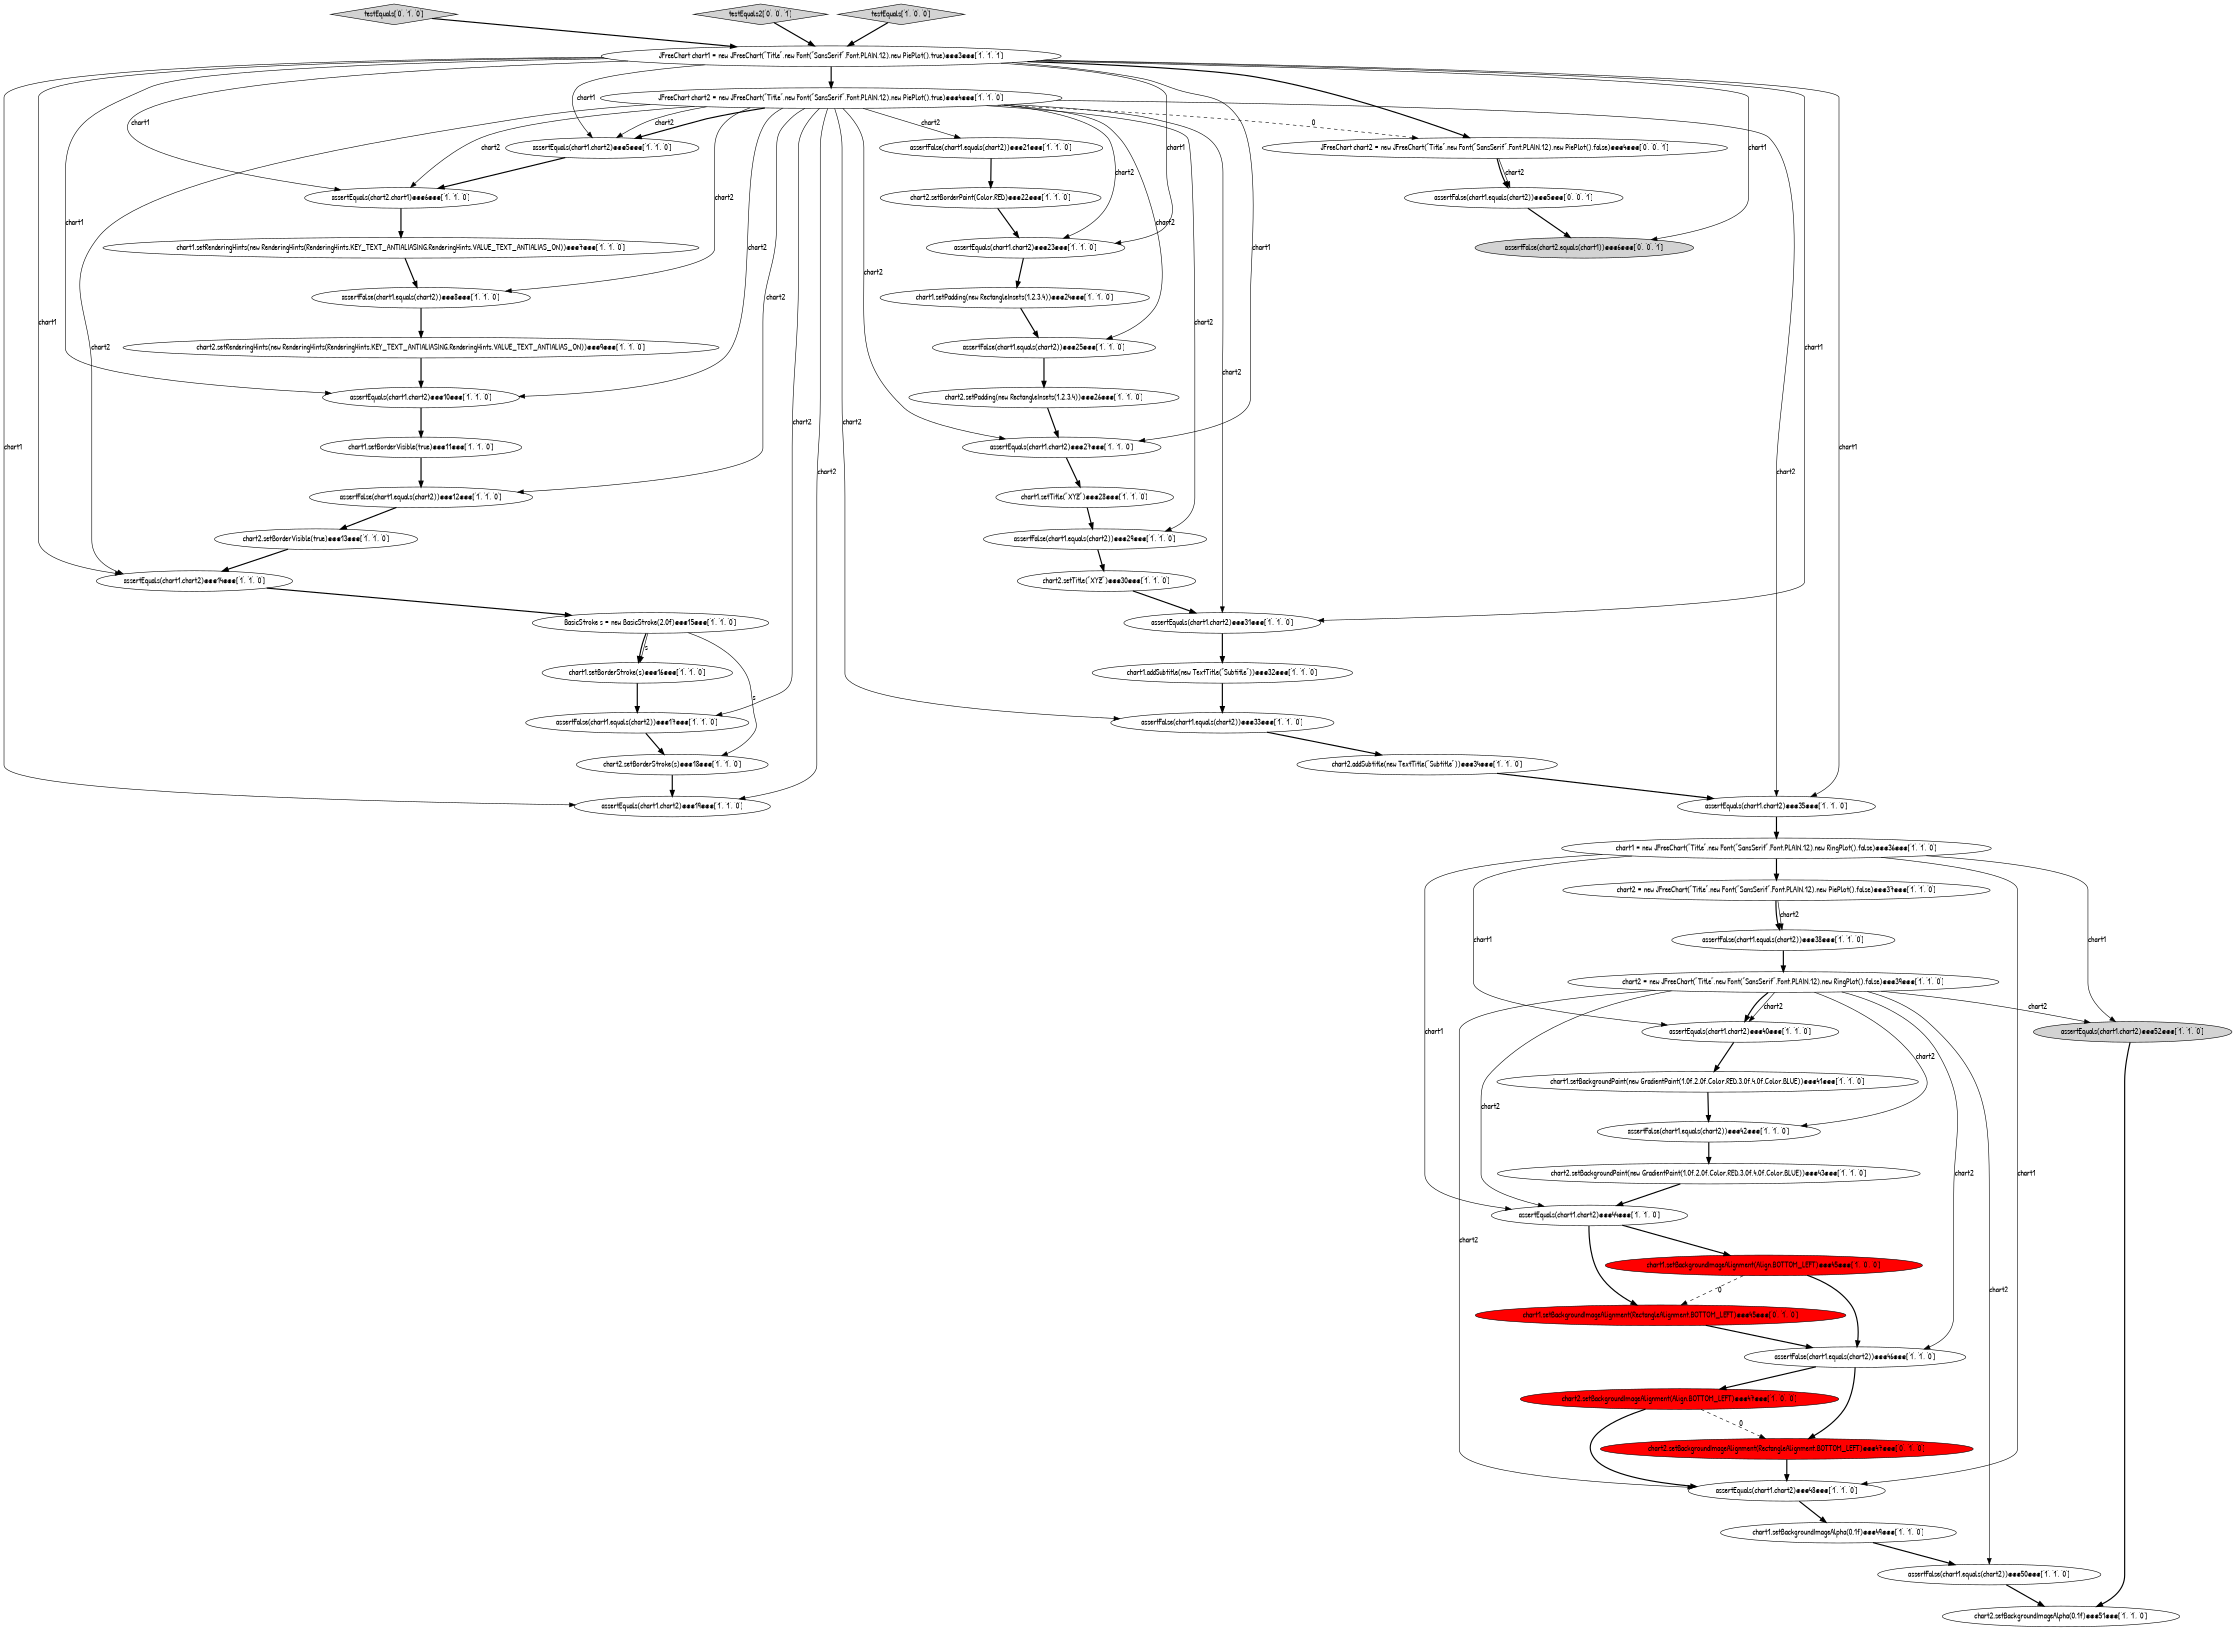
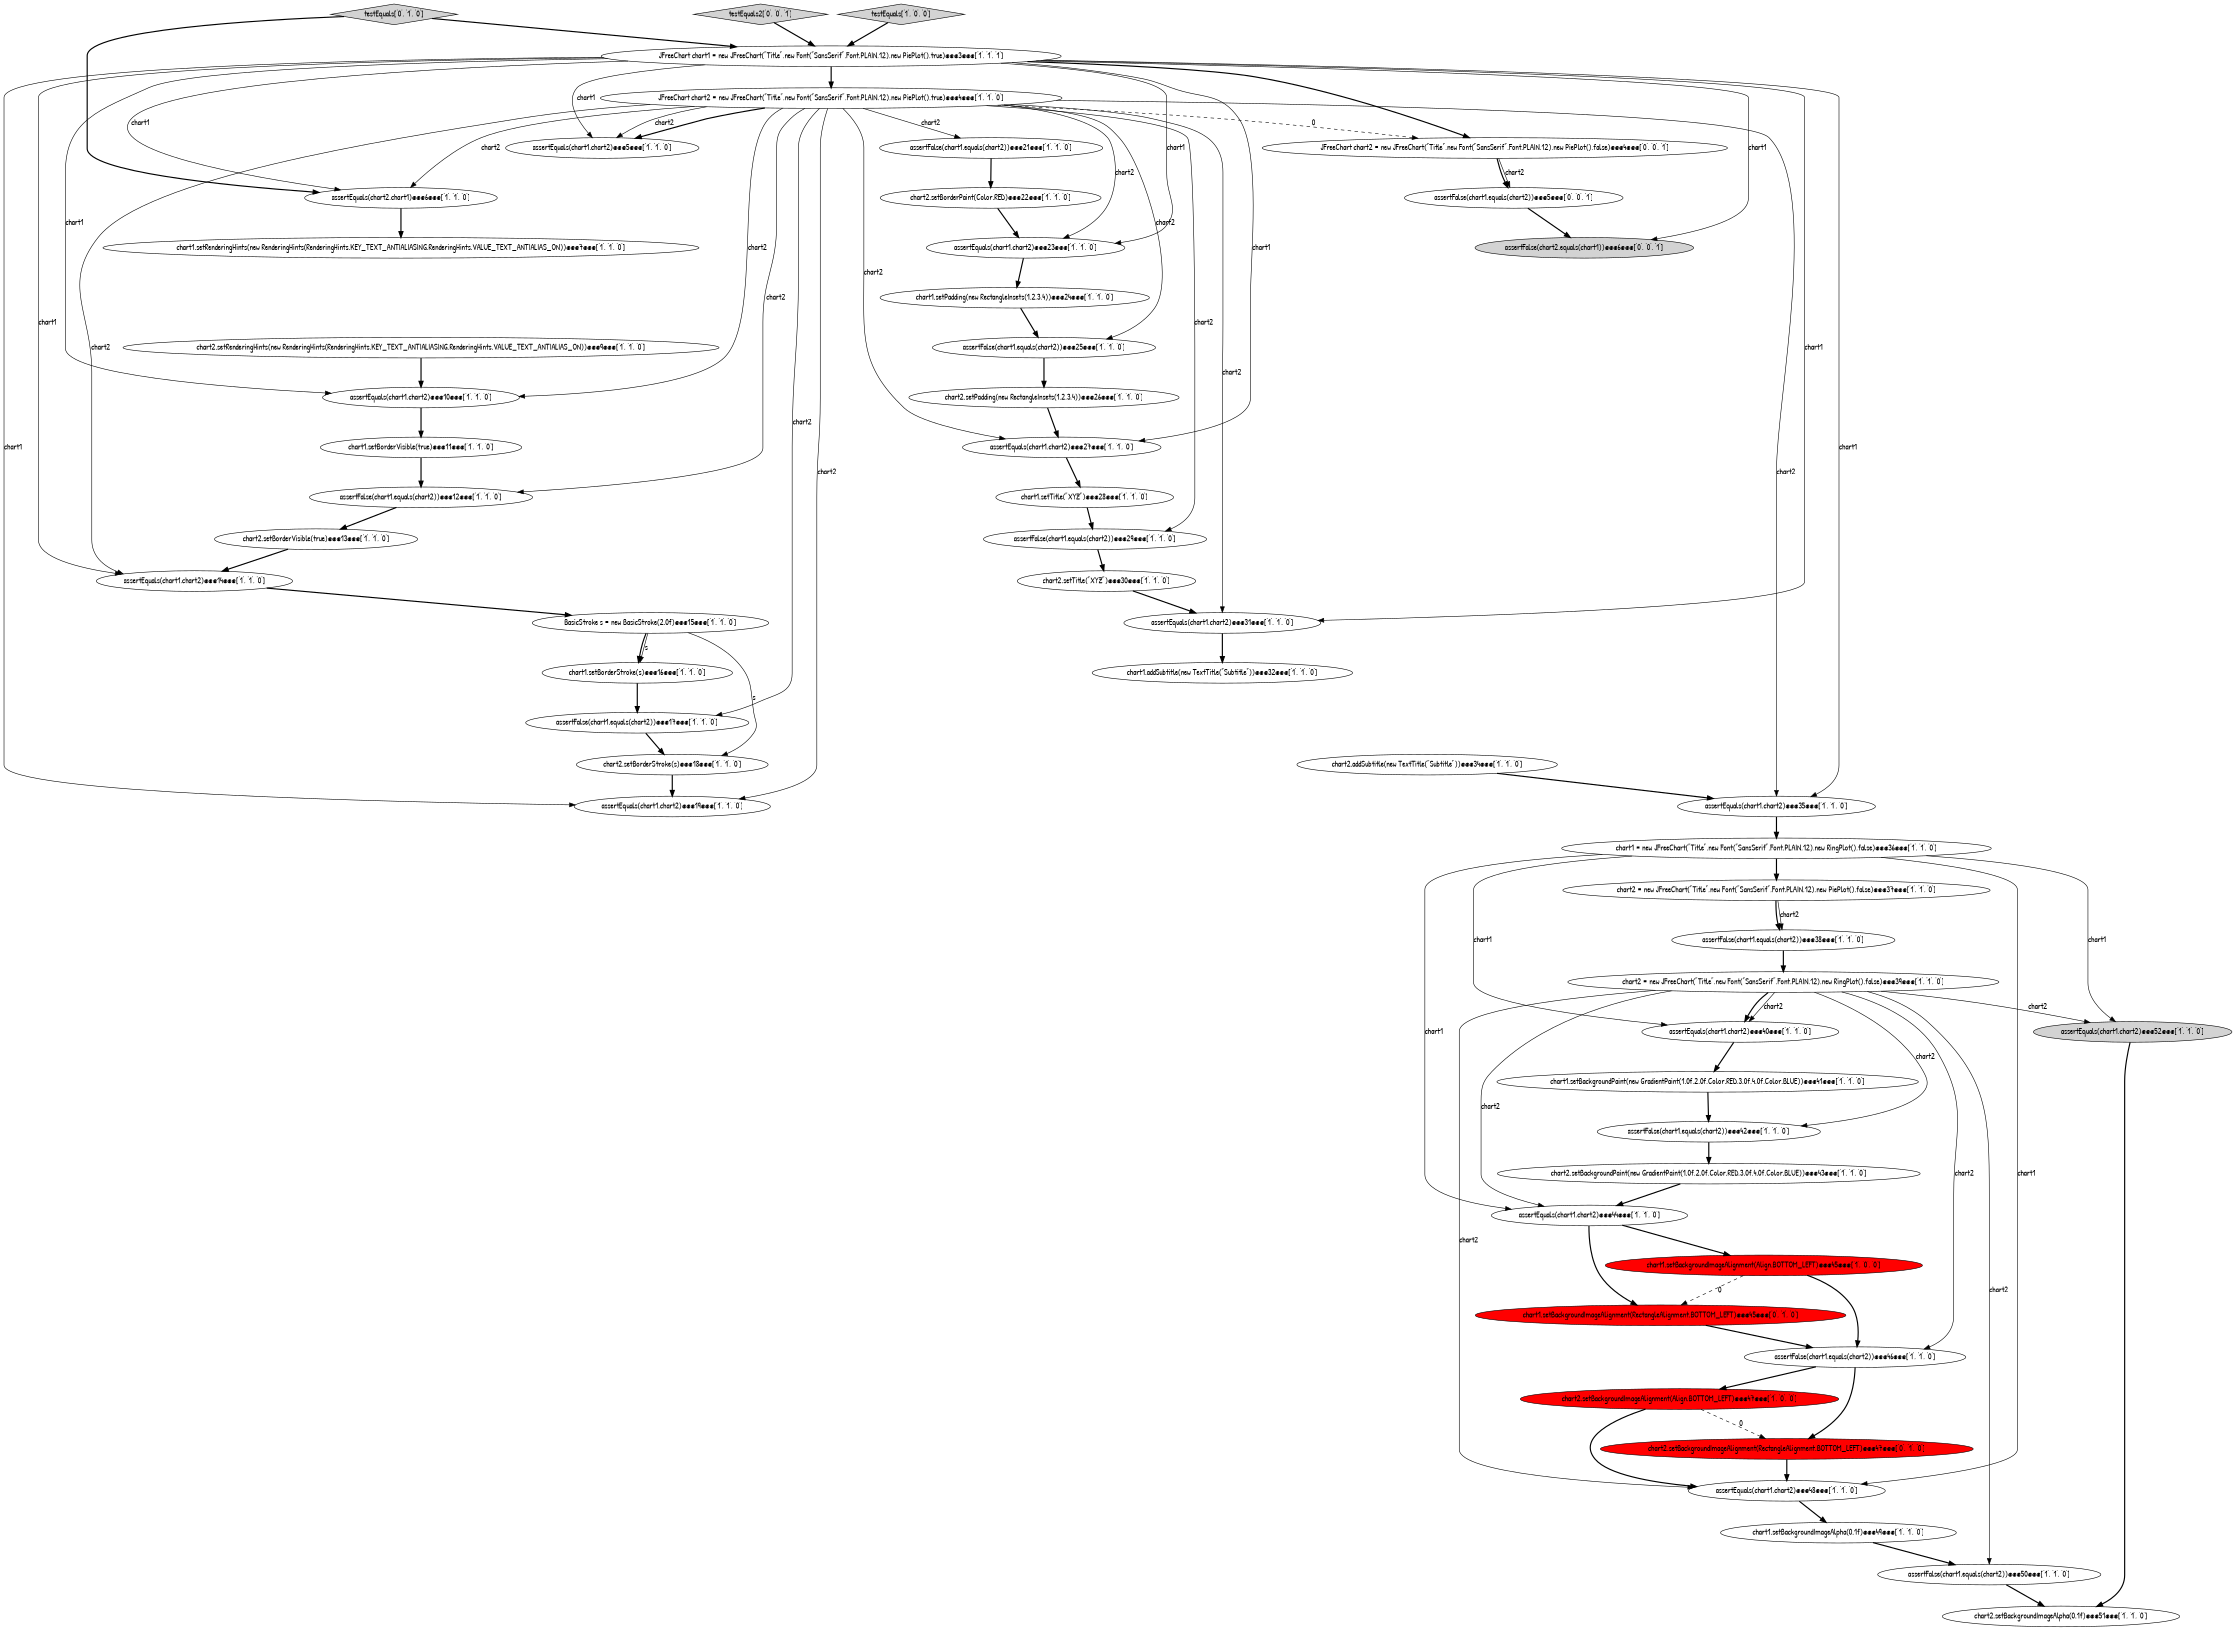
(505, 172) -> (87, 87)
(421, 298) -> none
(1222, 723) -> none
